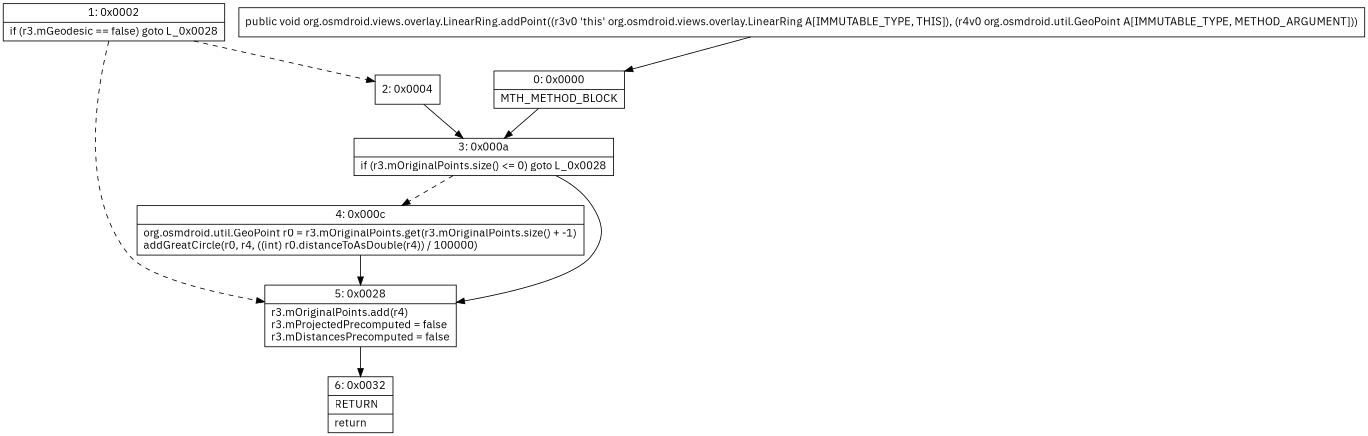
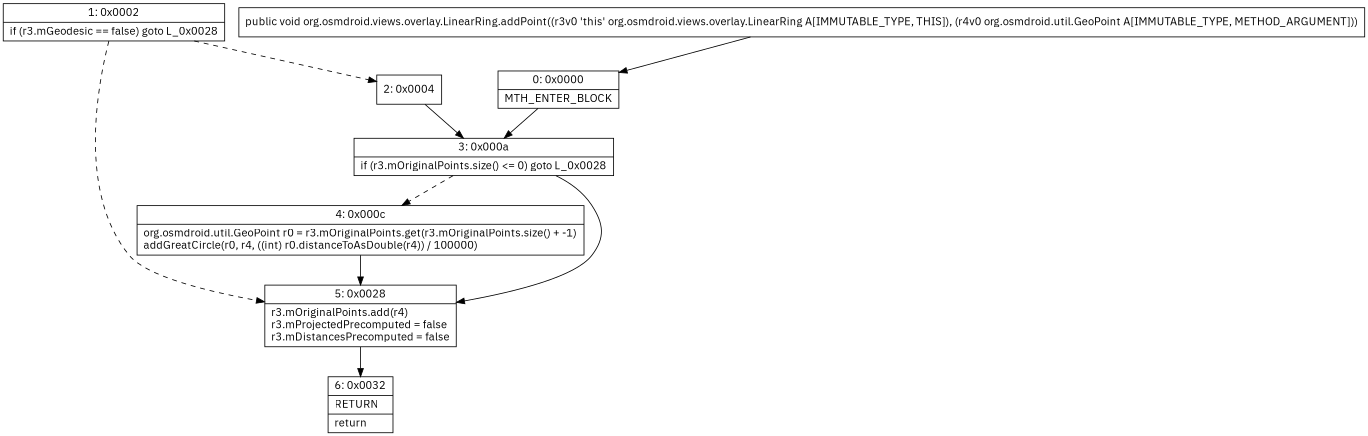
(559, 99) -> (558, 99)
